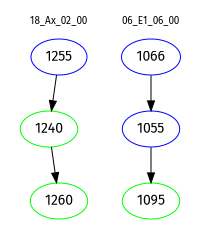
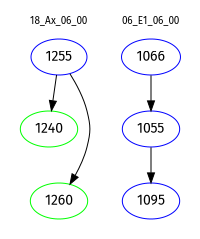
(59, 22) -> (59, 22)
(53, 160) -> (90, 124)
(151, 201) -> (151, 201)
